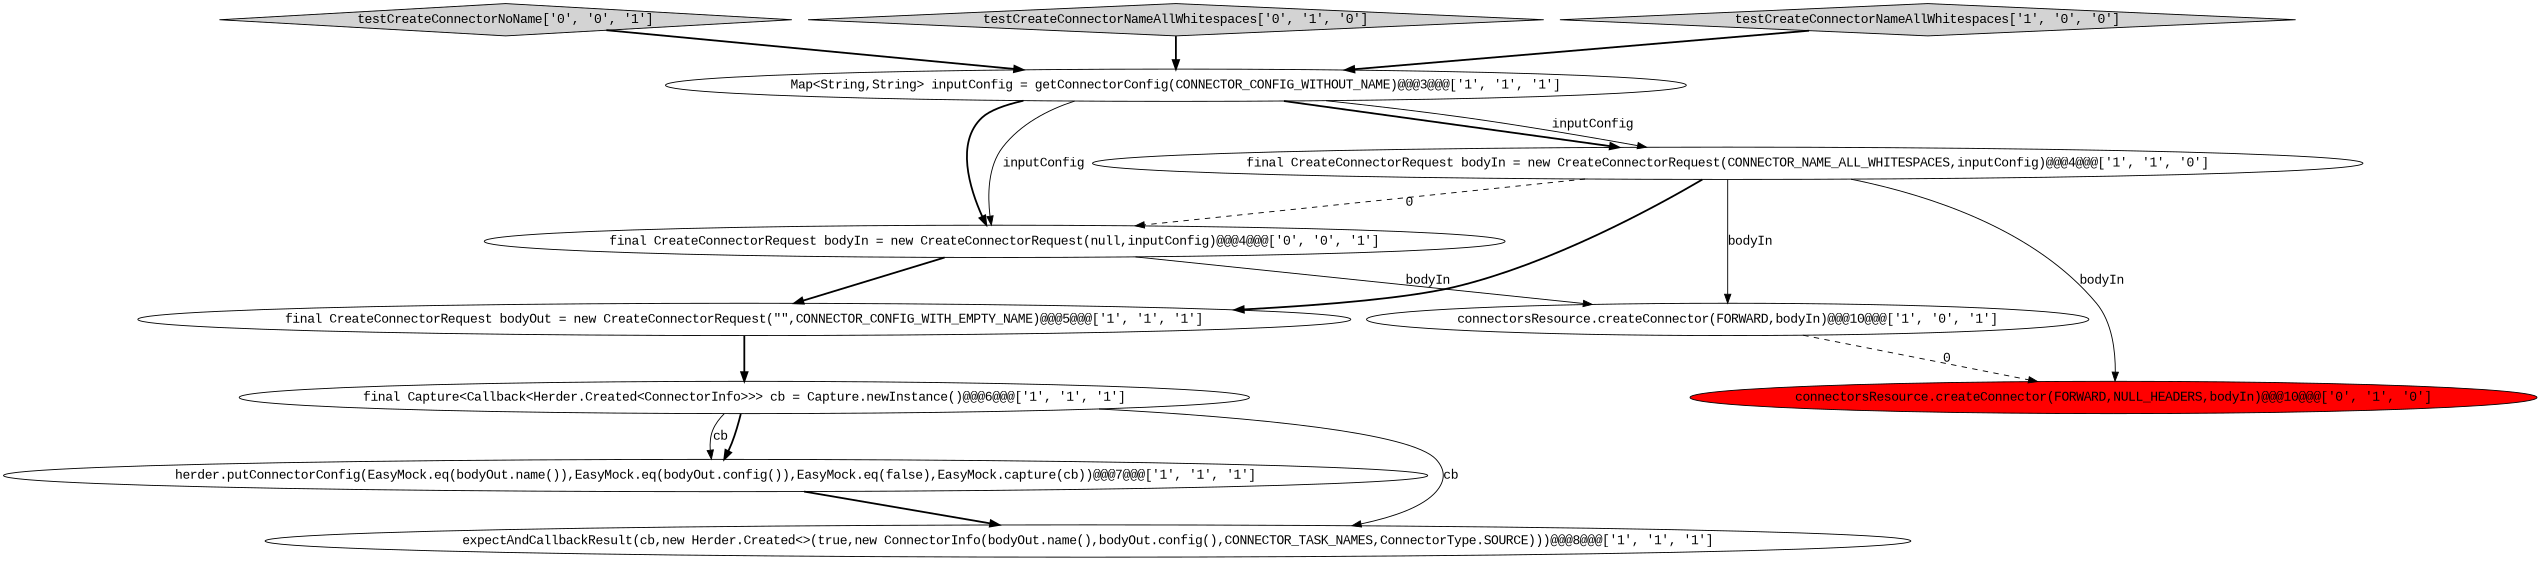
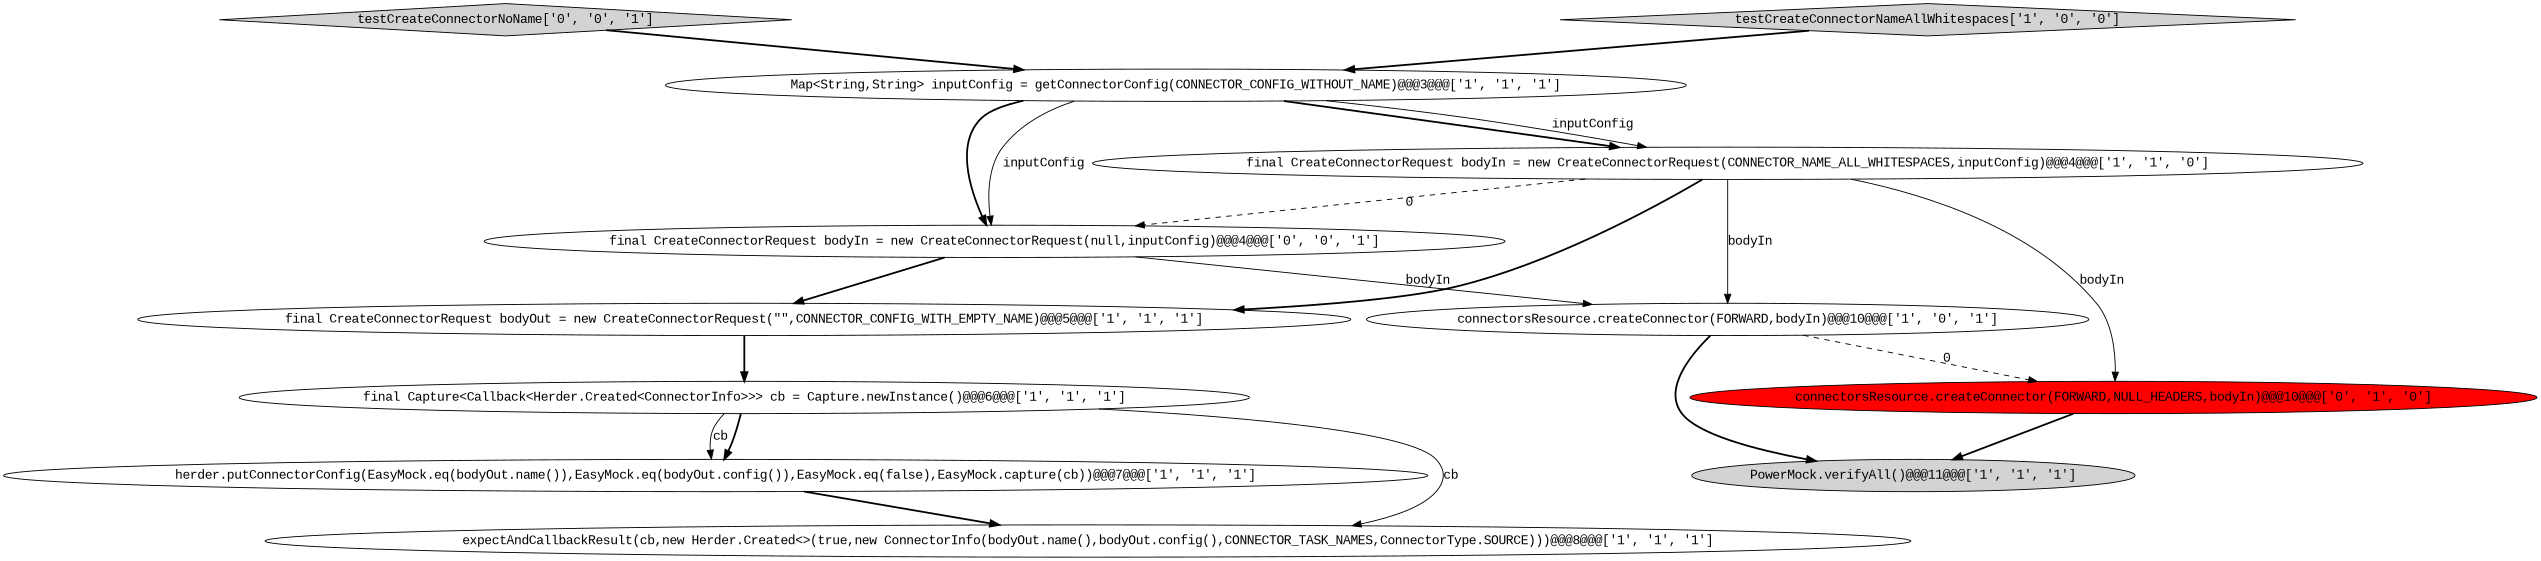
(1176, 20) -> none
none -> (1913, 476)
